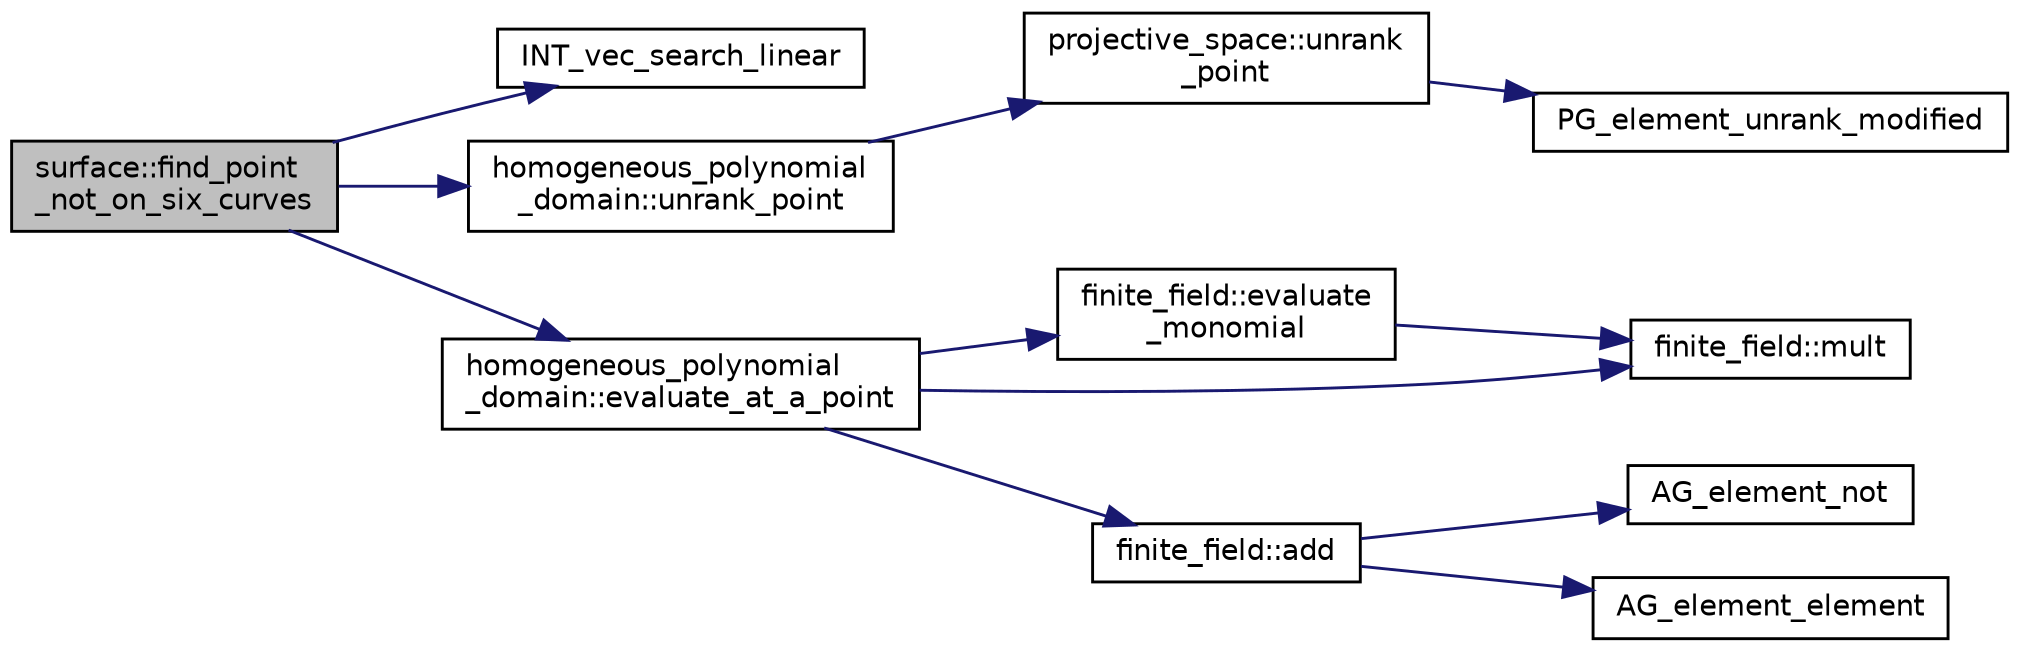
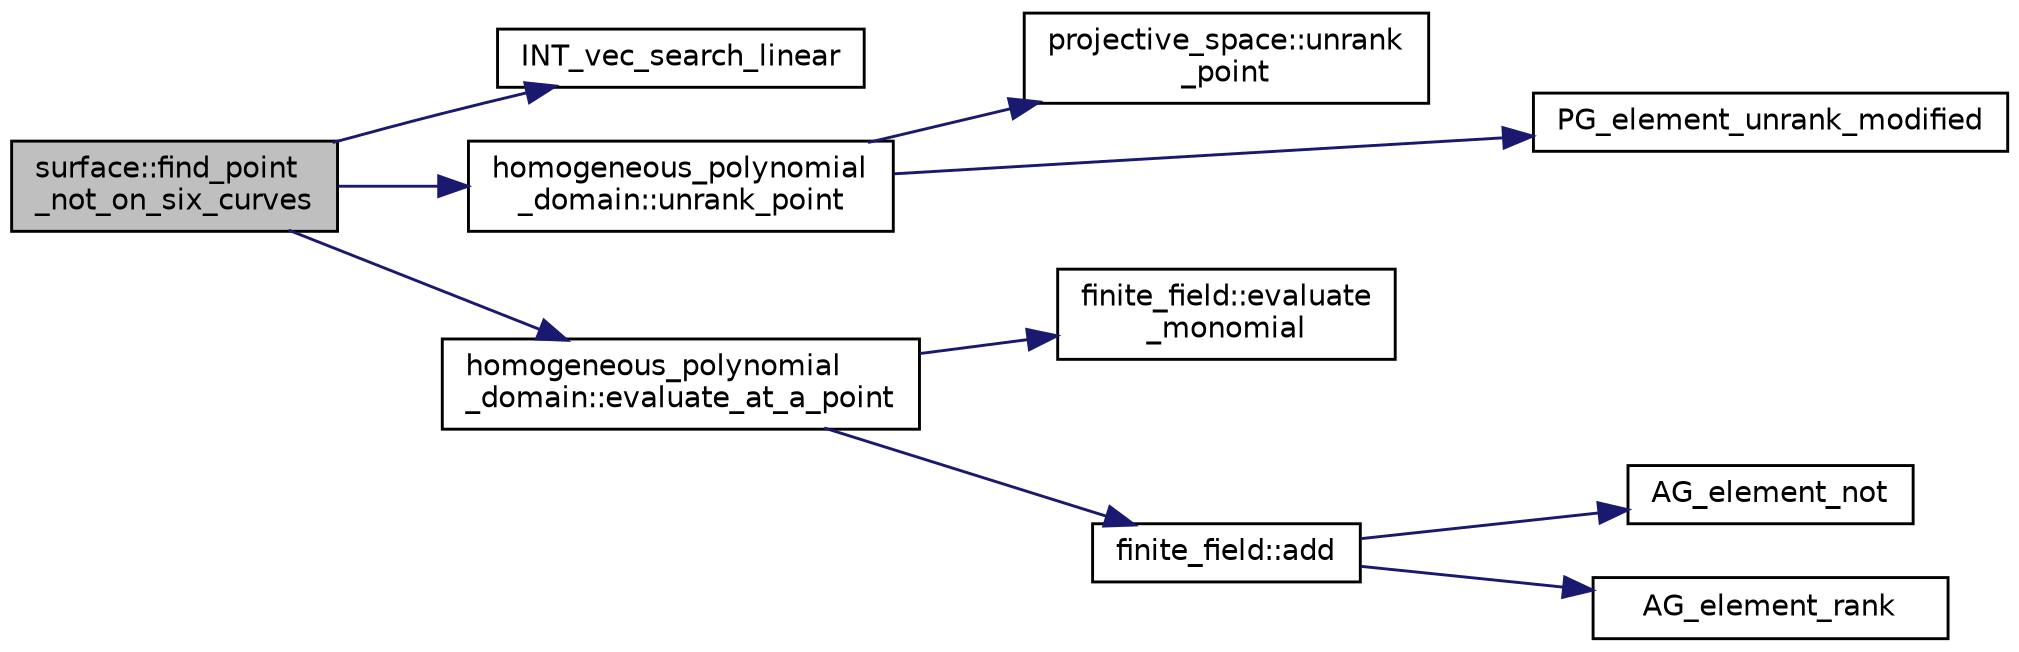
(1467, 86) -> (1199, 156)
(1771, 349) -> none
(1771, 608) -> (1771, 608)
